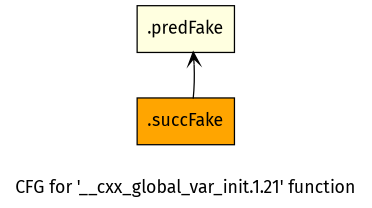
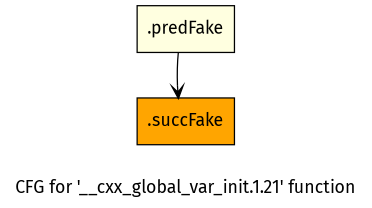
(194, 82) -> (177, 69)
